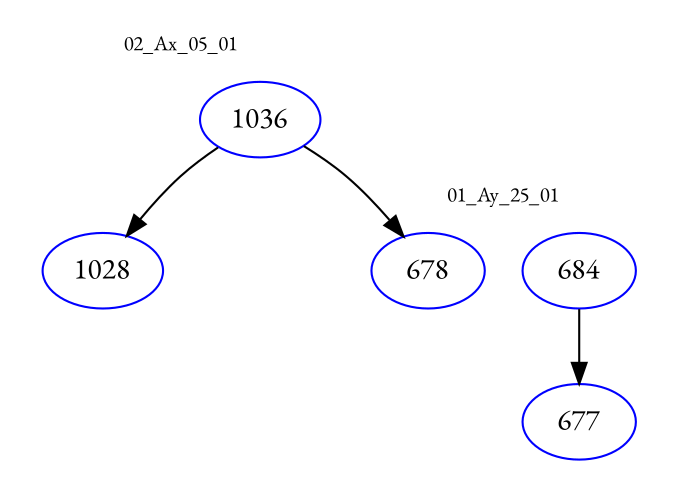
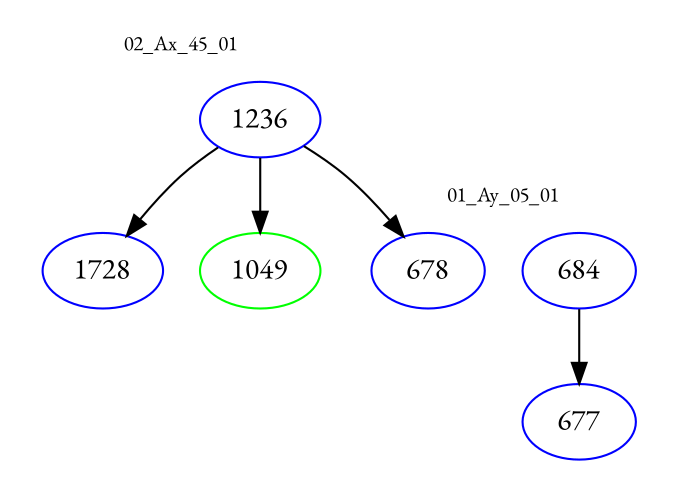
(182, 45) -> (182, 45)
(260, 120) -> (260, 120)
(504, 196) -> (504, 196)
(103, 271) -> (103, 271)
none -> (260, 271)
